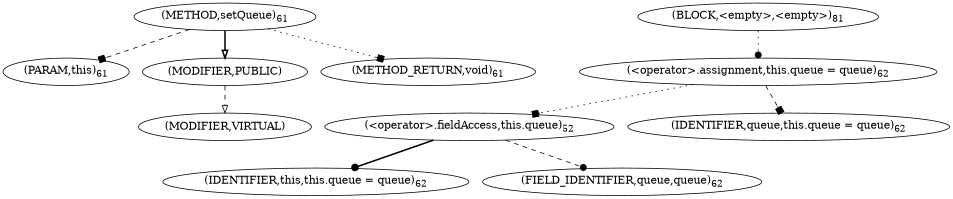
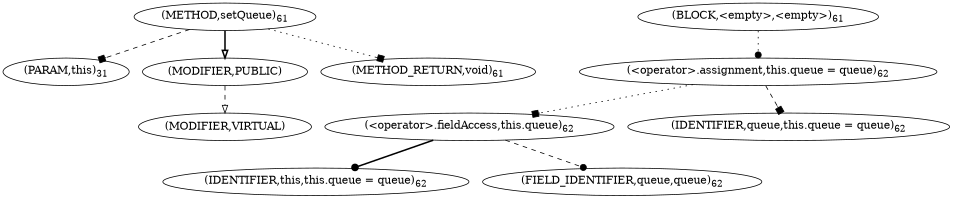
(838, 16) -> (838, 16)
(102, 71) -> (102, 71)
(568, 126) -> (568, 126)
